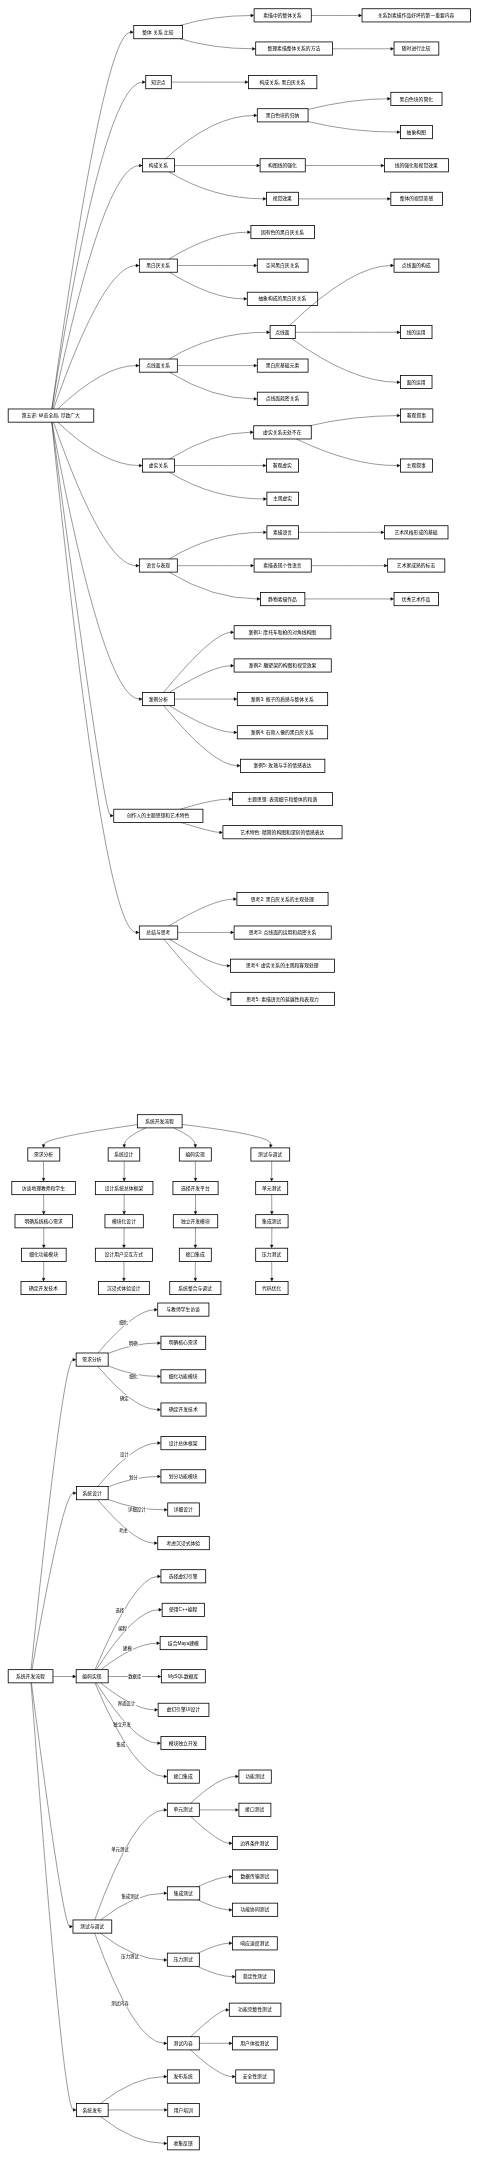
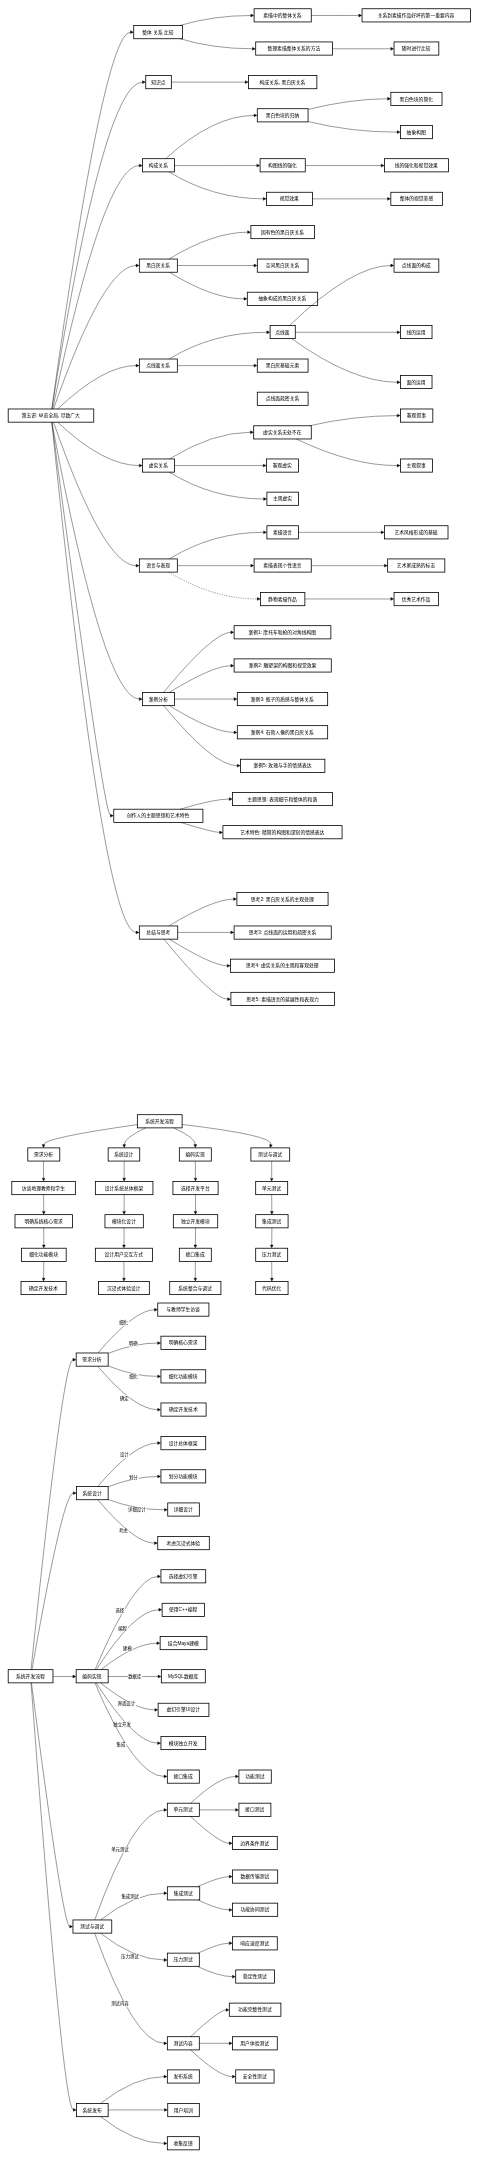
(283, 198) -> (290, 198)
(253, 399) -> none
(211, 591) -> (211, 591)
